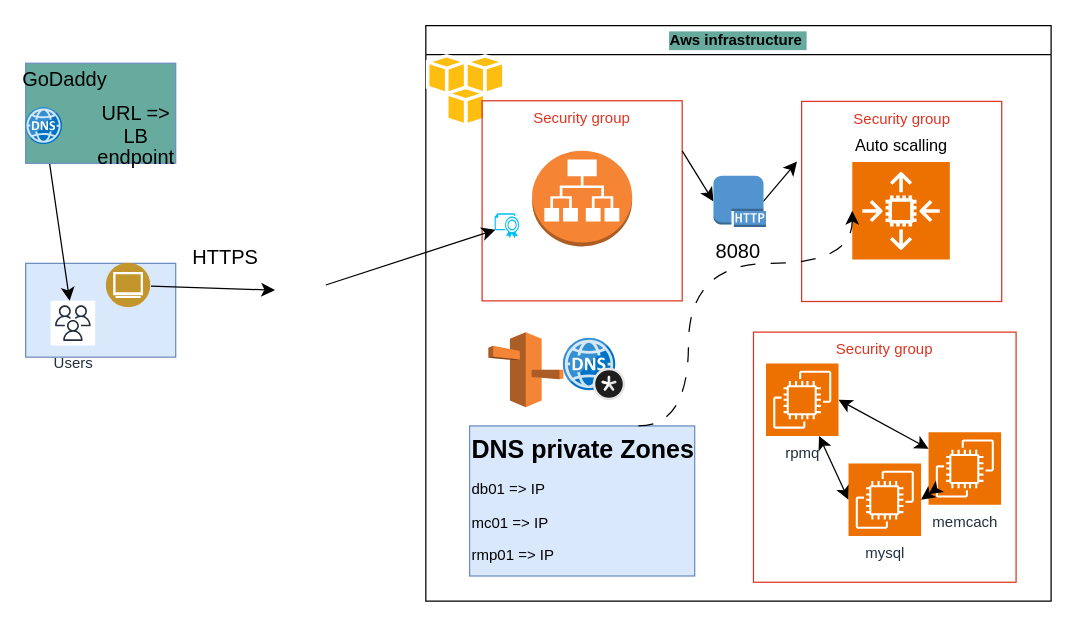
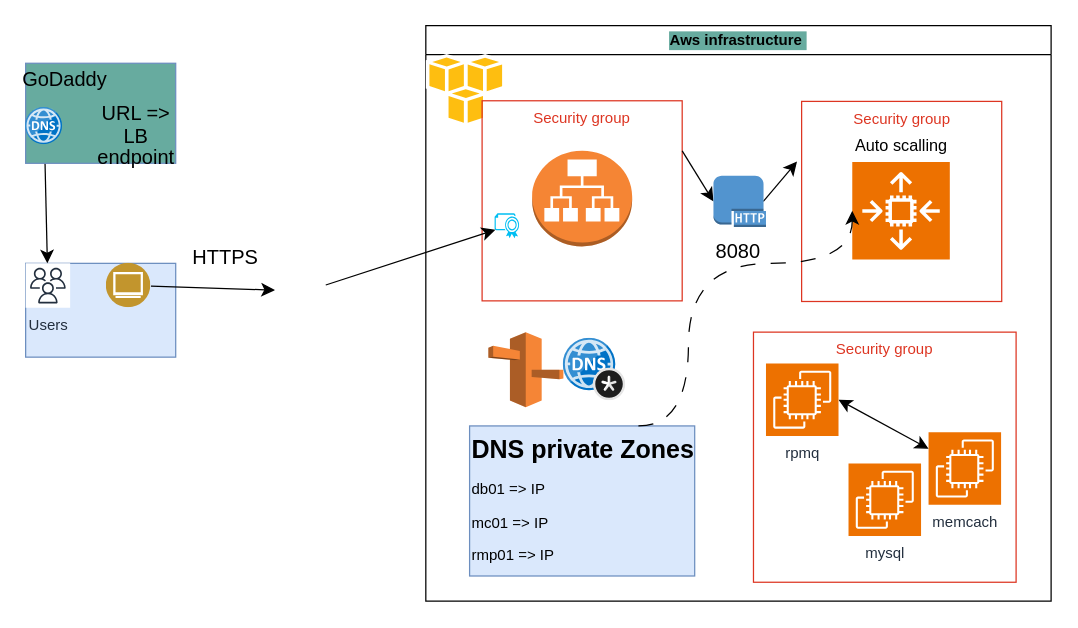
(73, 323) -> (48, 285)
(833, 467) -> none
(931, 492) -> none
